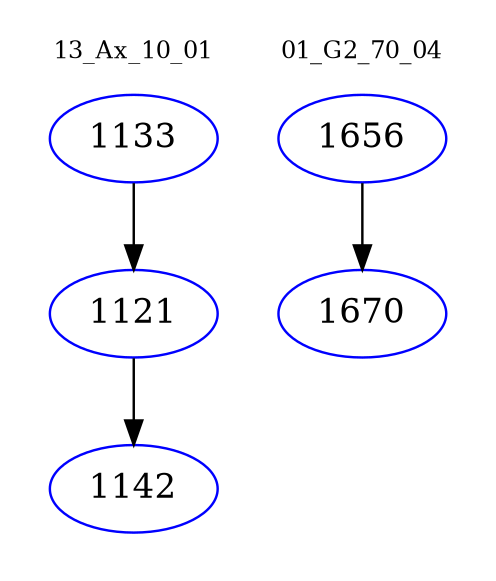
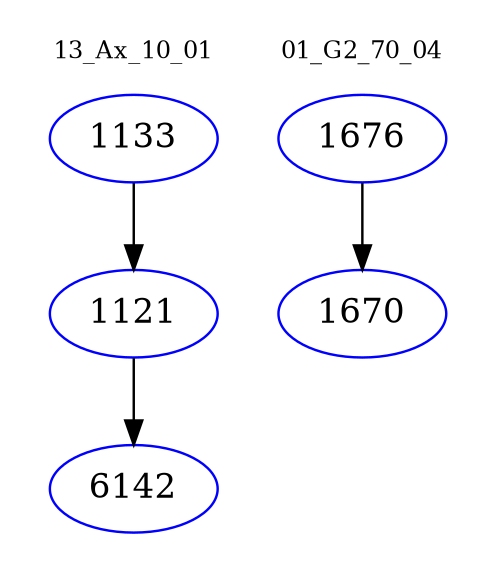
(362, 139) -> (362, 139)
(134, 489) -> (134, 489)
